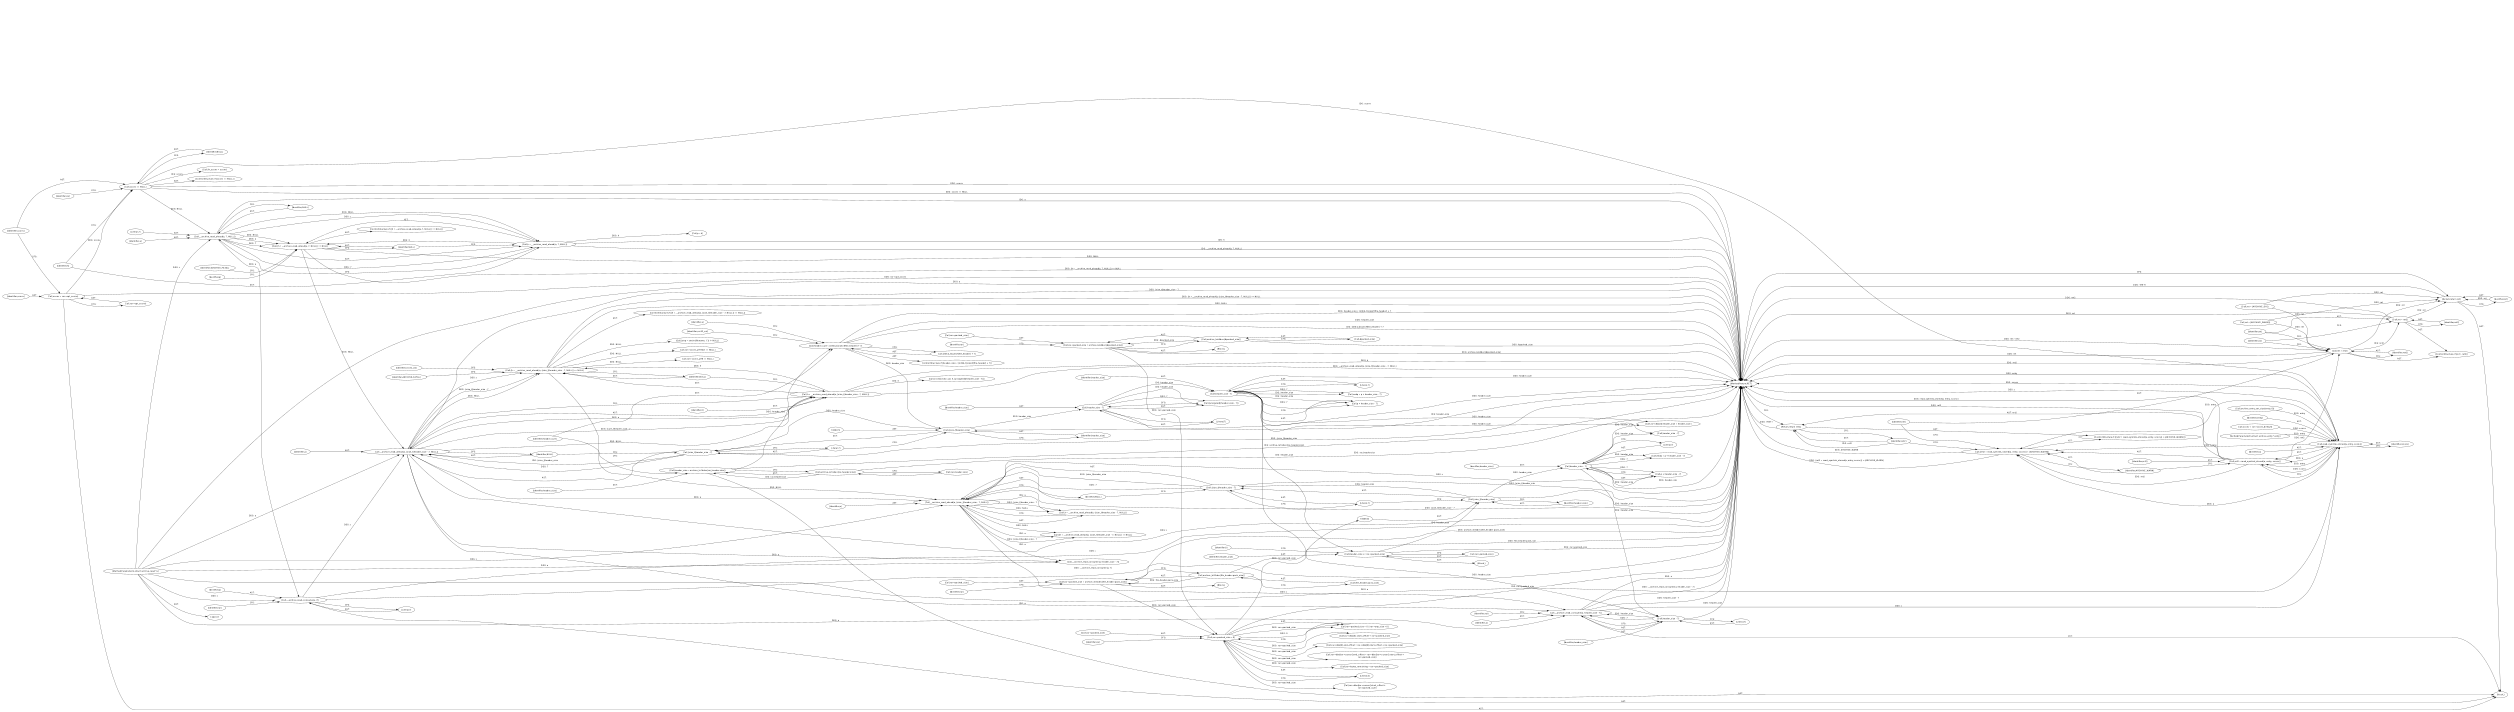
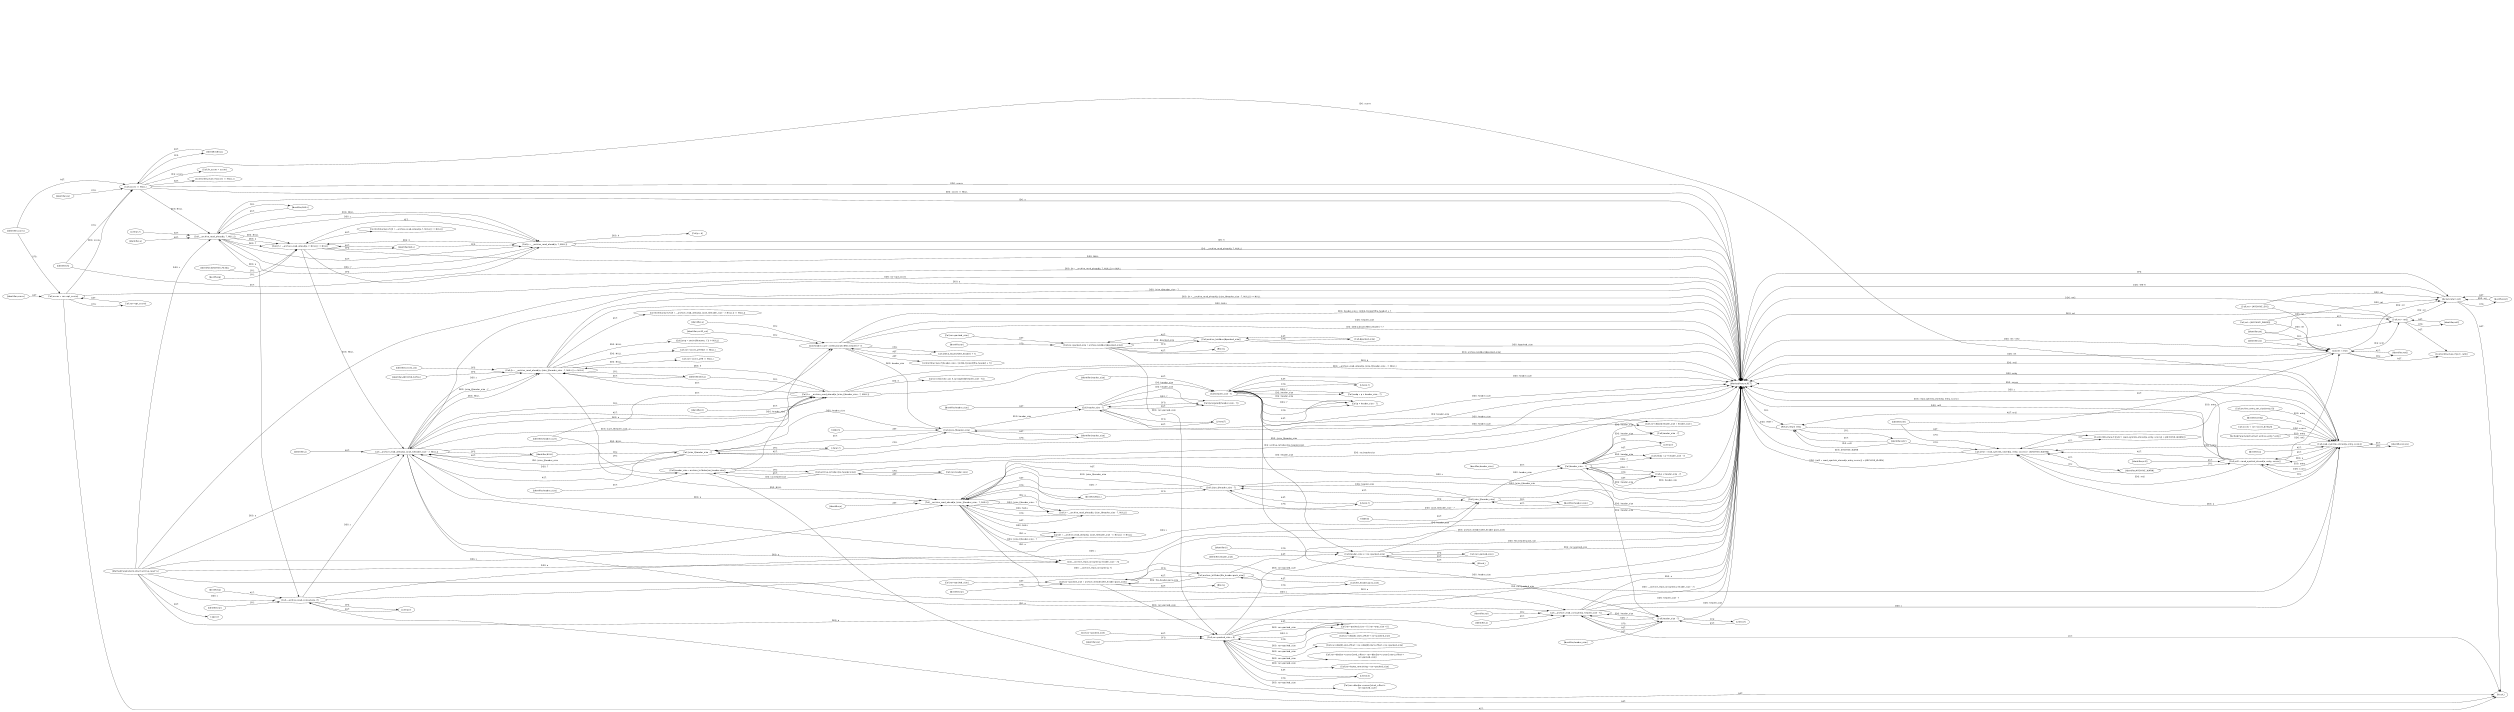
(1277, 562) -> (1272, 571)
